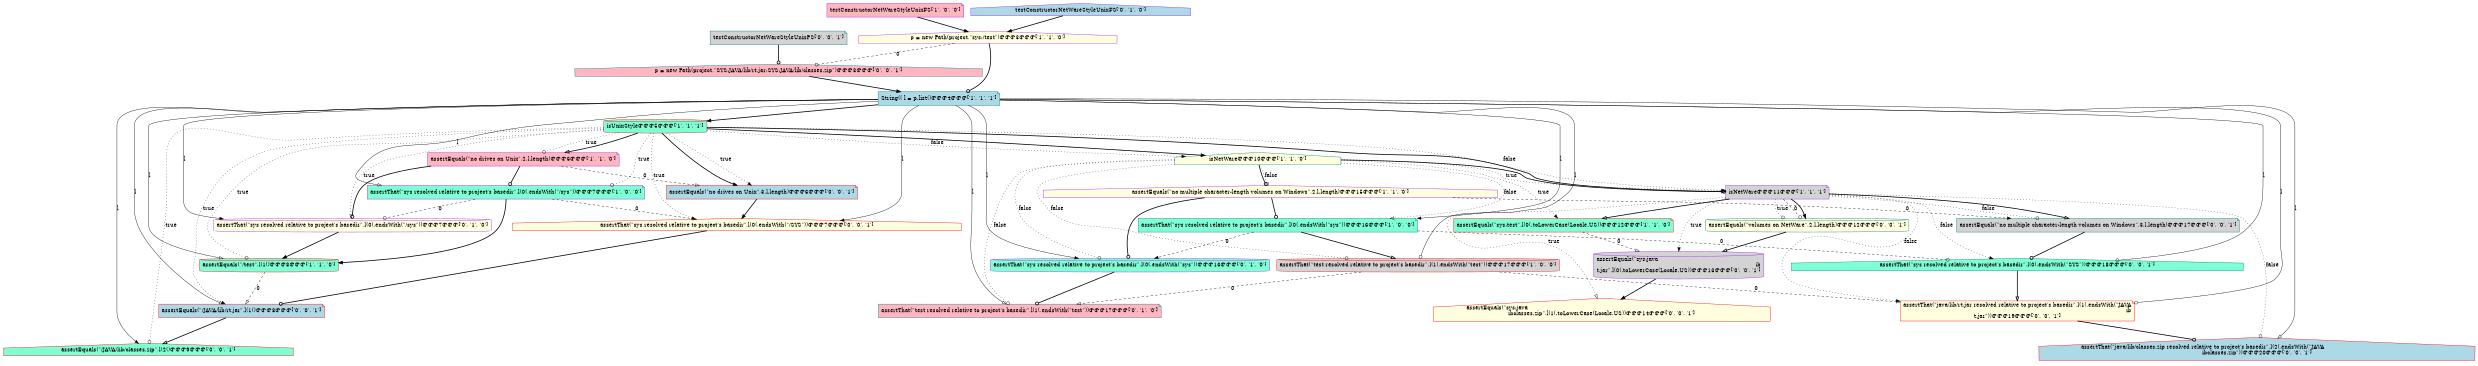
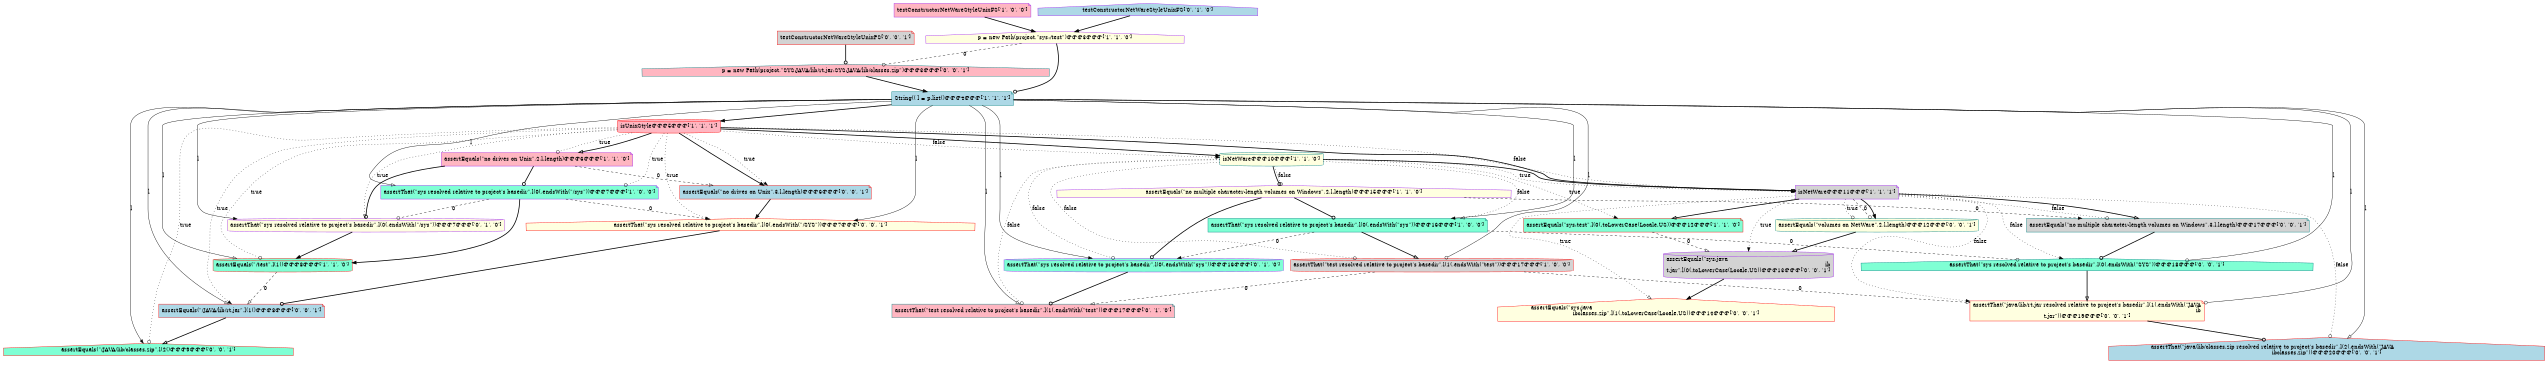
(779, 38) -> (846, 38)
(655, 126) -> (669, 126)
(1258, 159) -> (1271, 159)
